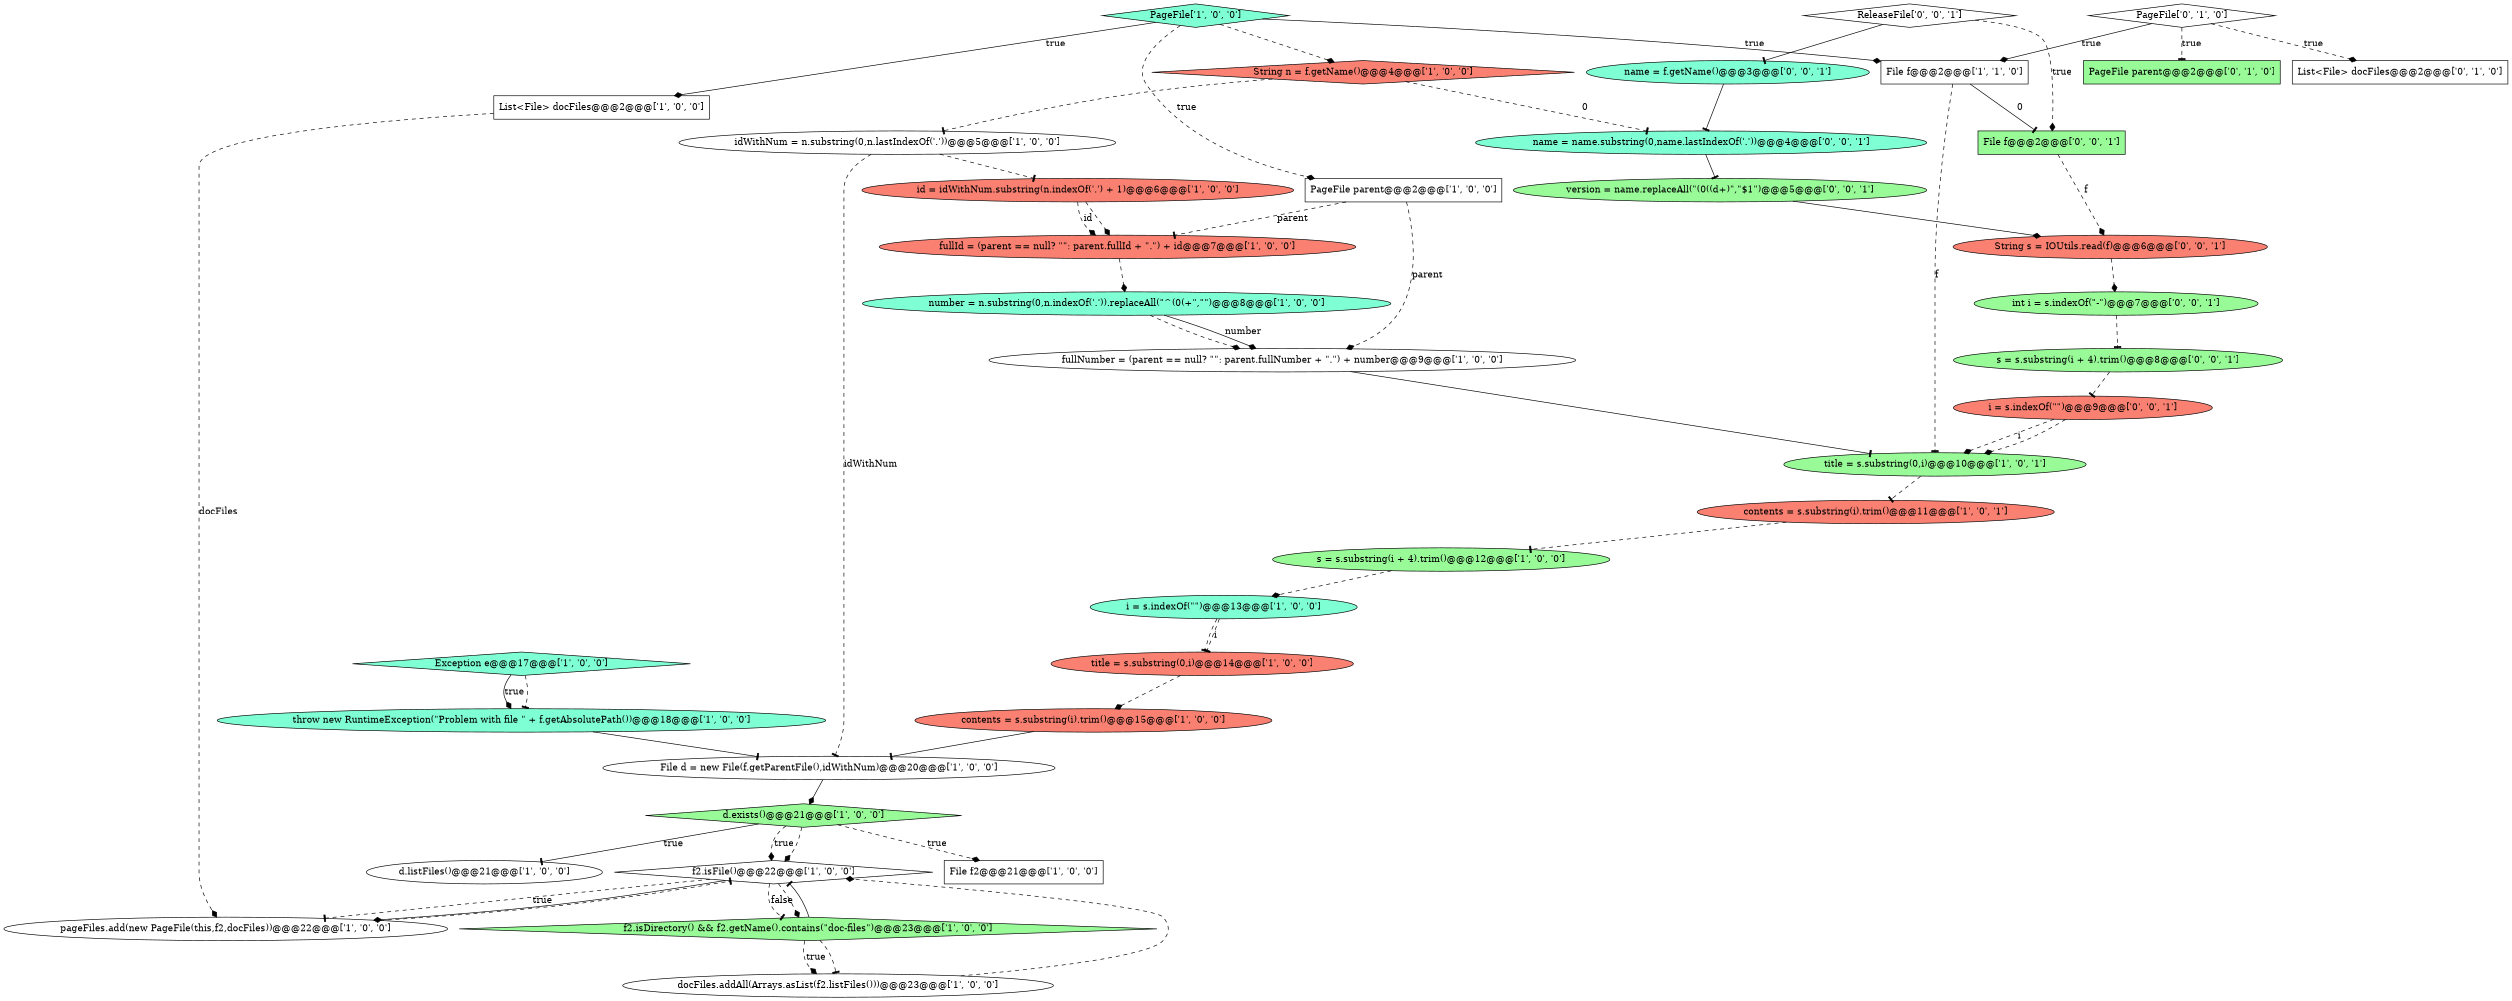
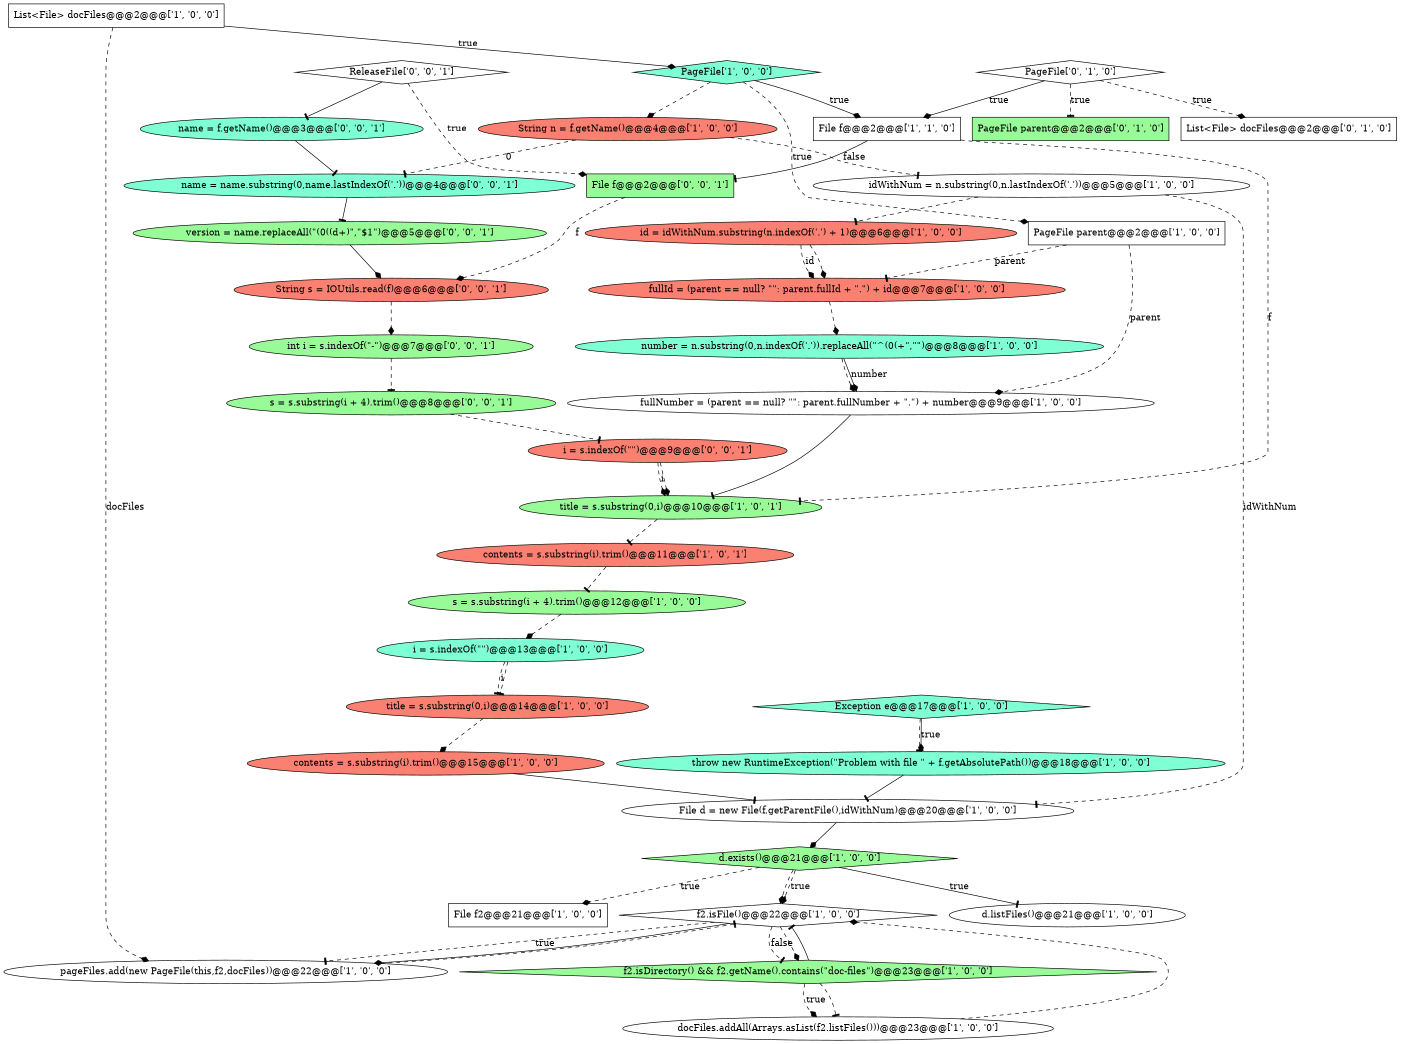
(919, 58) -> (446, 46)
(1363, 72) -> (628, 129)
(2020, 107) -> (854, 157)
